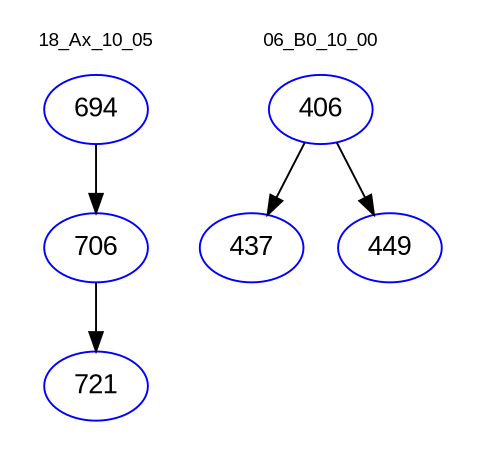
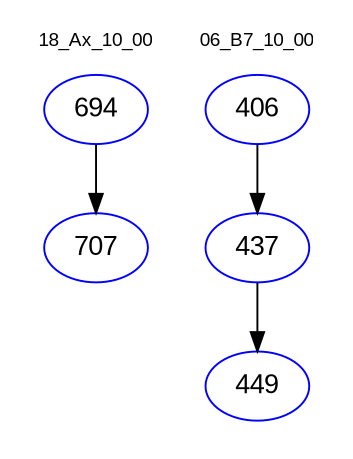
(96, 41) -> (96, 41)
(321, 41) -> (257, 41)
(351, 170) -> (257, 308)
(96, 248) -> (96, 248)
(96, 386) -> none
